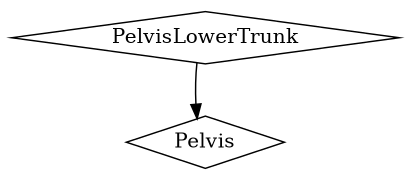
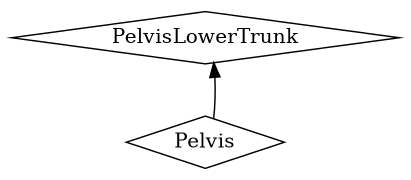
(196, 83) -> (215, 98)
